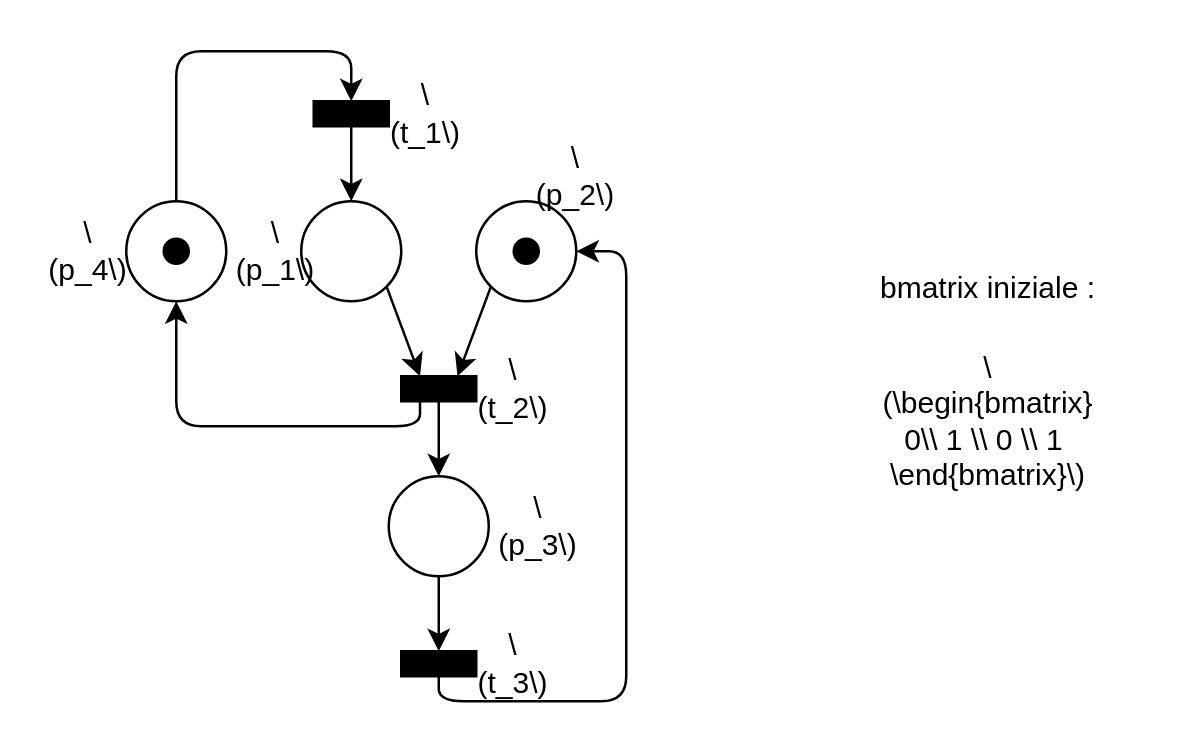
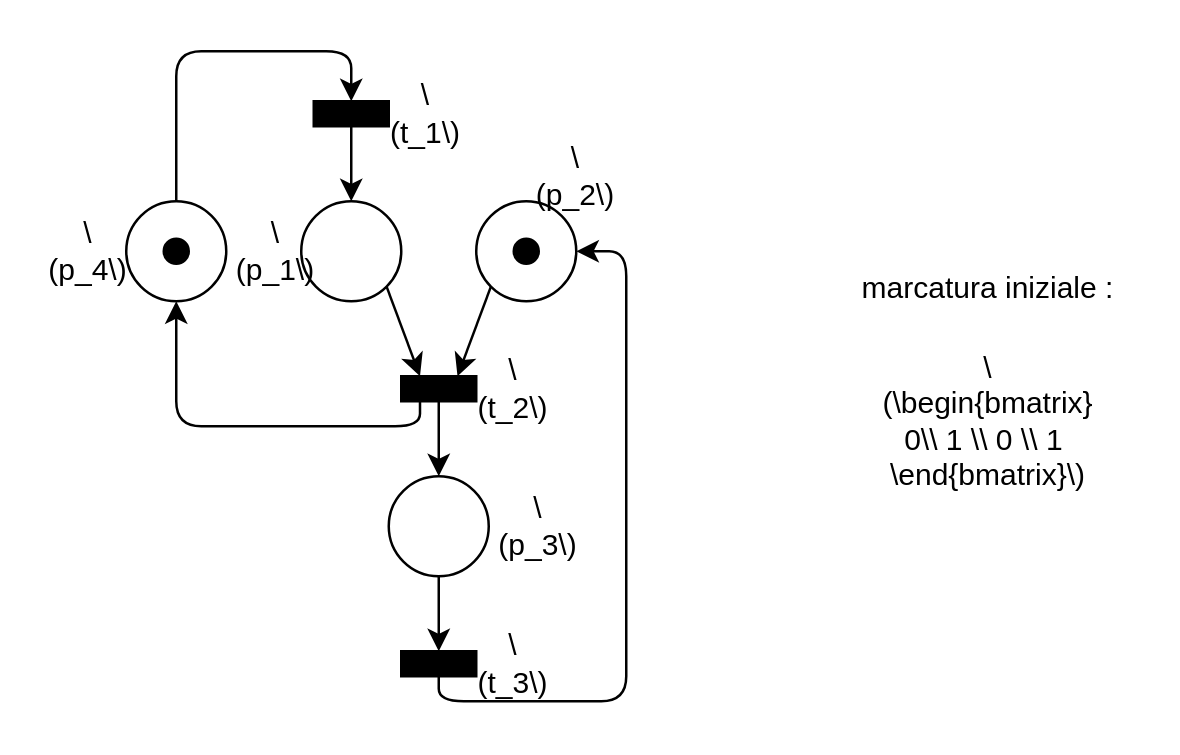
(989, 289) -> (989, 289)
